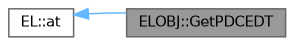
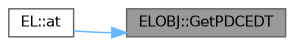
(107, 13) -> (93, 32)
